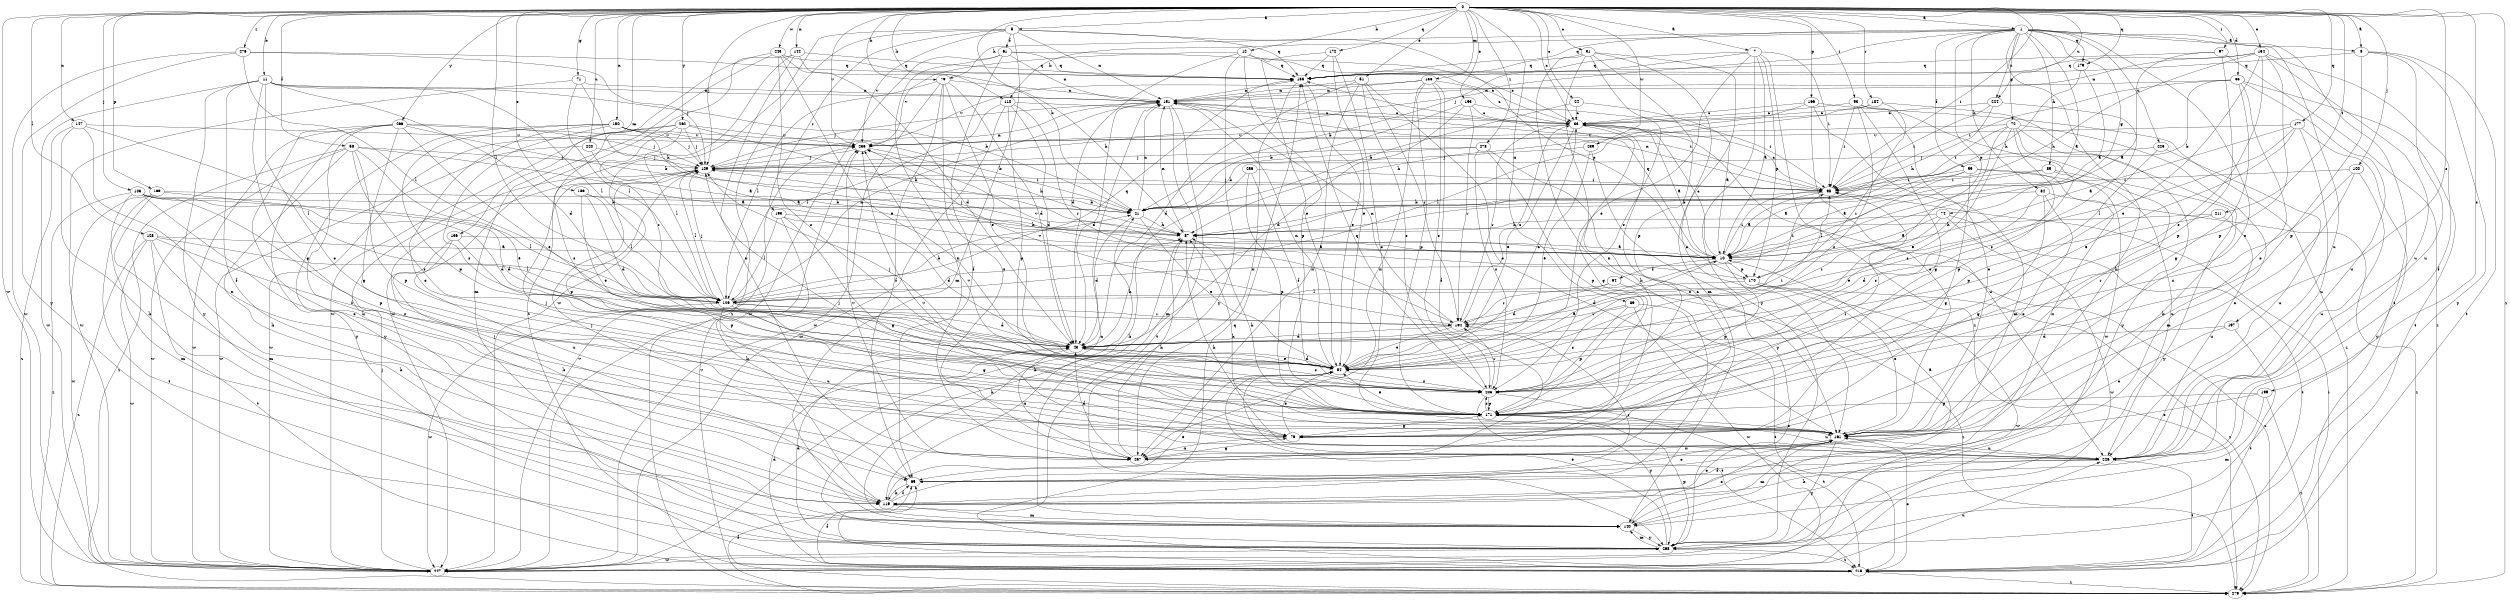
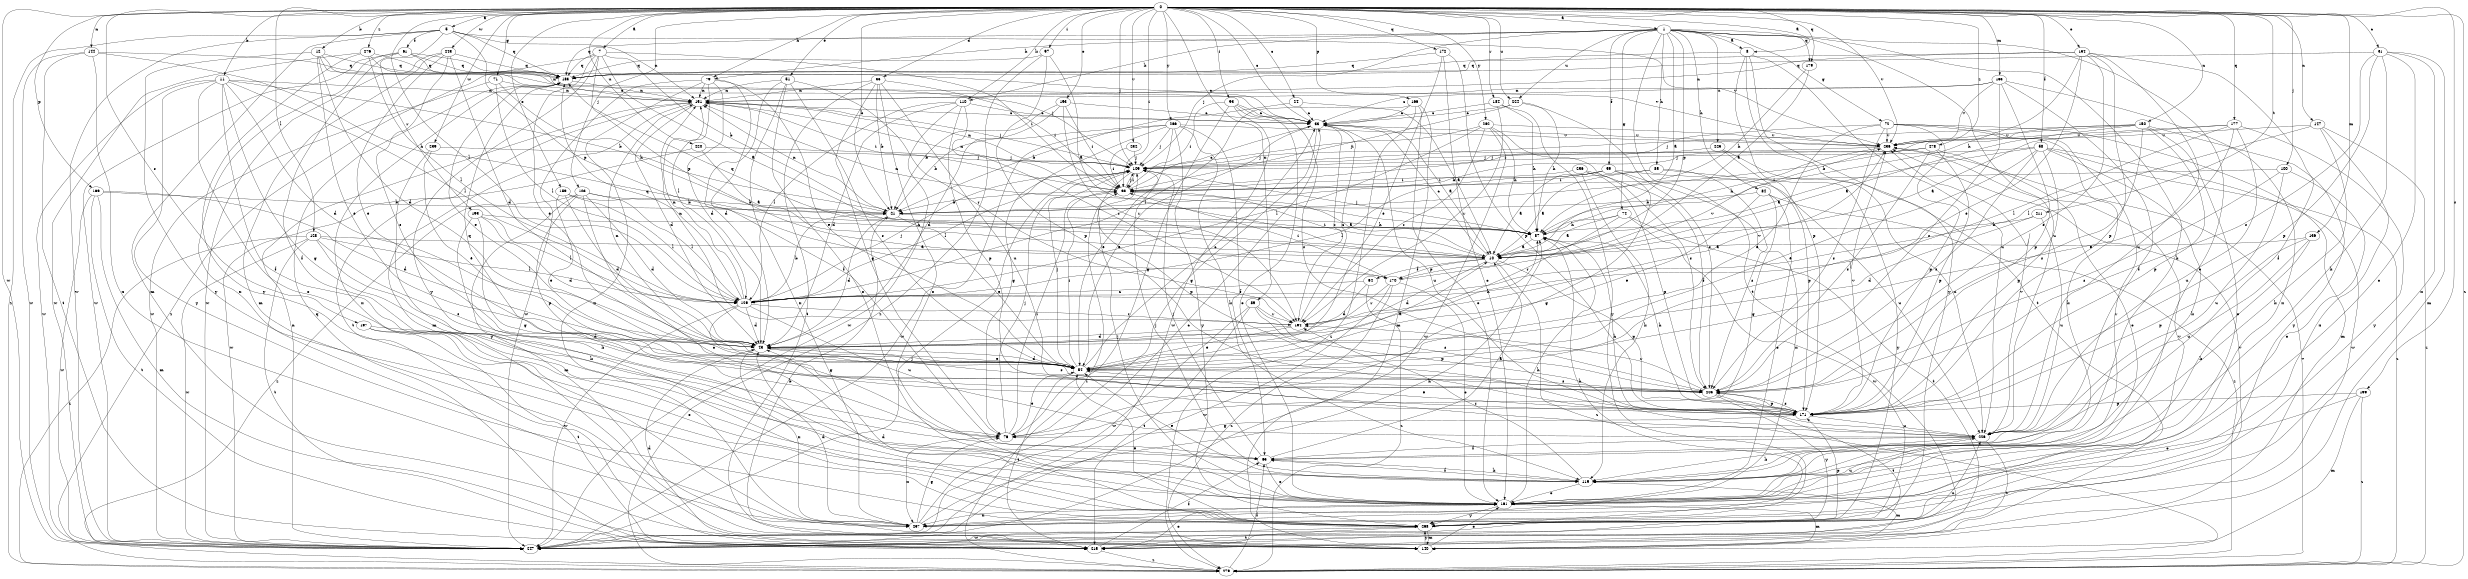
none -> (1134, 147)
(1314, 292) -> (1120, 292)
(1663, 420) -> none
